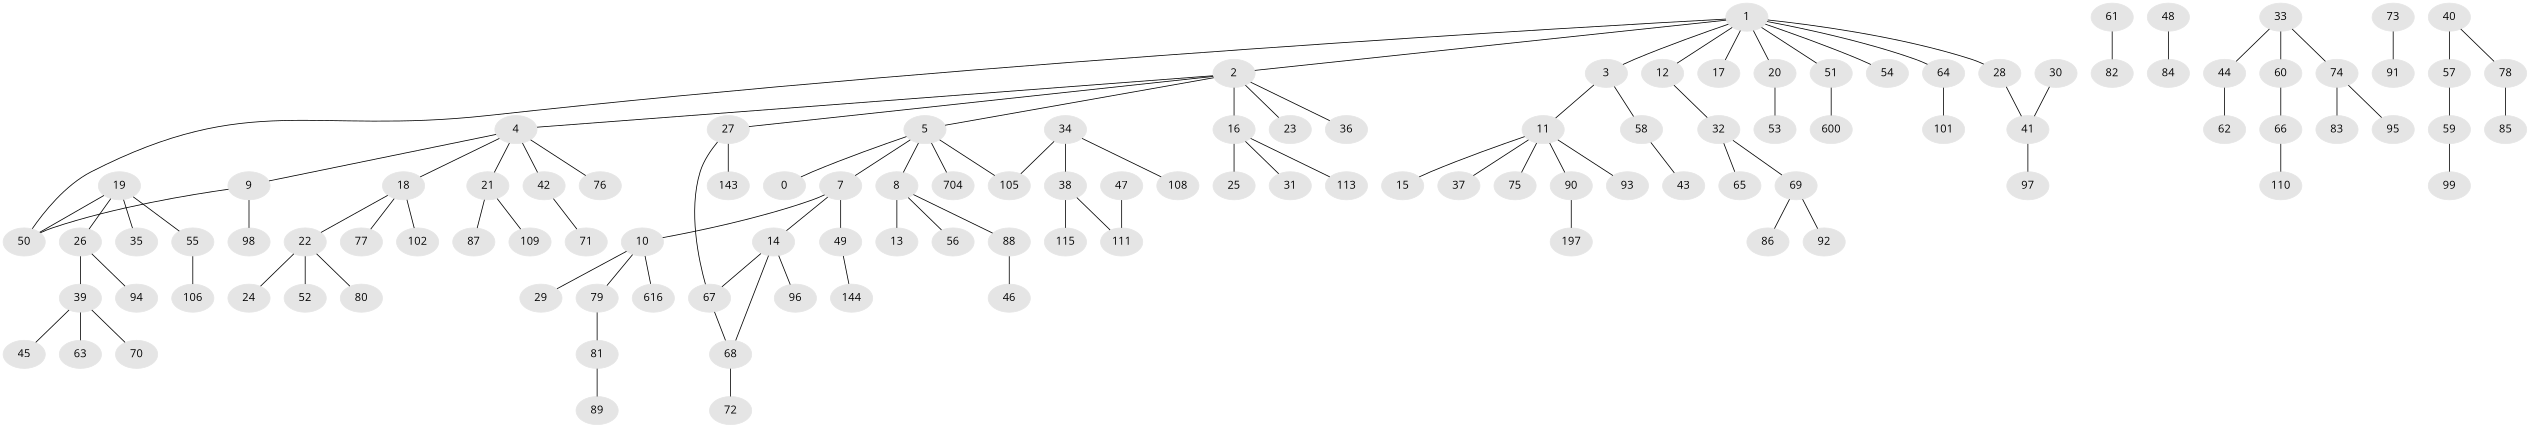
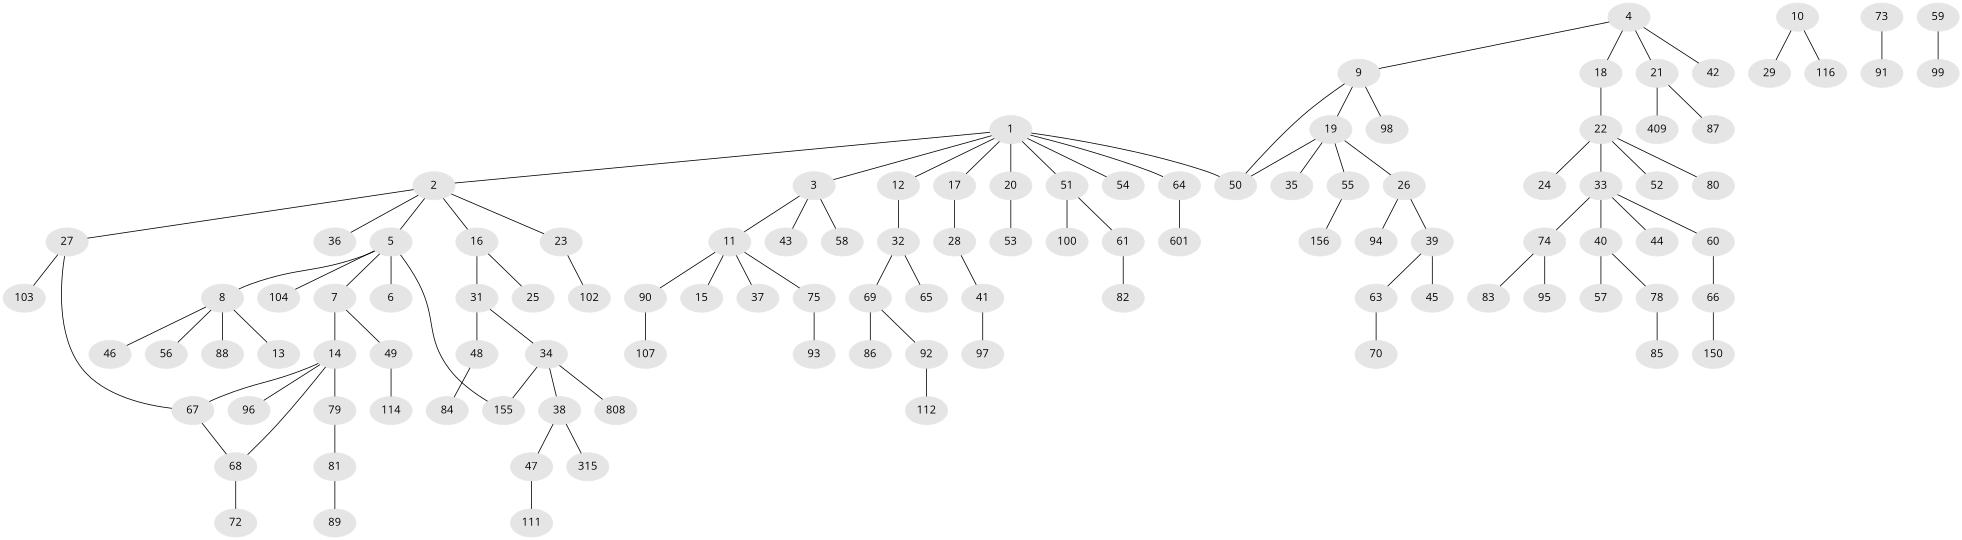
(1877, 36) -> (955, 214)
(2056, 73) -> none
(875, 101) -> none
none -> (1345, 101)
(2449, 102) -> none
(1831, 130) -> (1067, 242)
(1944, 130) -> (1179, 242)
(2225, 130) -> none
(1585, 158) -> (814, 326)
none -> (1601, 158)
(1663, 158) -> (800, 214)
(600, 186) -> none
(728, 186) -> (24, 298)
(784, 186) -> (391, 298)
(953, 186) -> (279, 298)
(1009, 186) -> (503, 411)
(1178, 186) -> (616, 411)
(1346, 186) -> none
(2281, 186) -> (1713, 354)
(411, 214) -> (575, 270)
(1093, 214) -> (546, 439)
none -> (1095, 214)
none -> (1601, 214)
(745, 220) -> none
(361, 242) -> none
(530, 242) -> (1657, 130)
(586, 242) -> none
(1065, 242) -> (588, 467)
(1571, 242) -> (646, 354)
(620, 270) -> (335, 383)
(1009, 270) -> (166, 326)
(193, 298) -> (1320, 242)
(653, 298) -> (1826, 73)
(852, 298) -> (391, 411)
(108, 326) -> (1376, 326)
none -> (477, 326)
none -> (512, 326)
none -> (927, 411)
